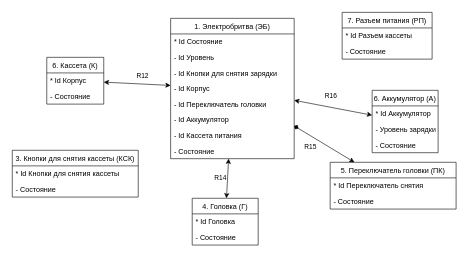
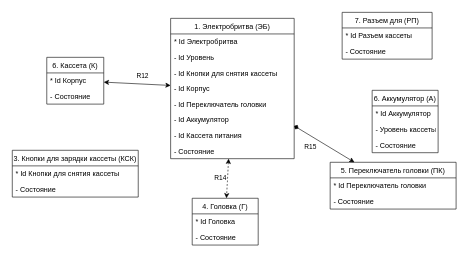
(387, 20) -> (387, 20)
(200, 42) -> (208, 42)
(230, 73) -> (230, 73)
(334, 108) -> none
(408, 130) -> (408, 130)
(75, 158) -> (75, 158)
(228, 179) -> (228, 179)
(381, 186) -> (383, 186)
